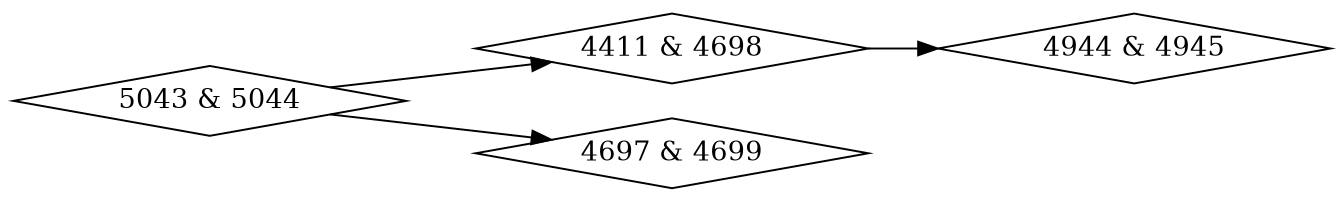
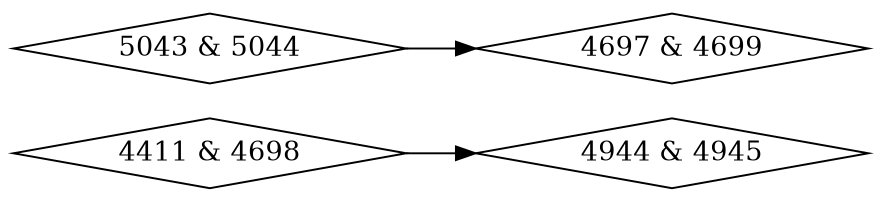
(431, 76) -> none
